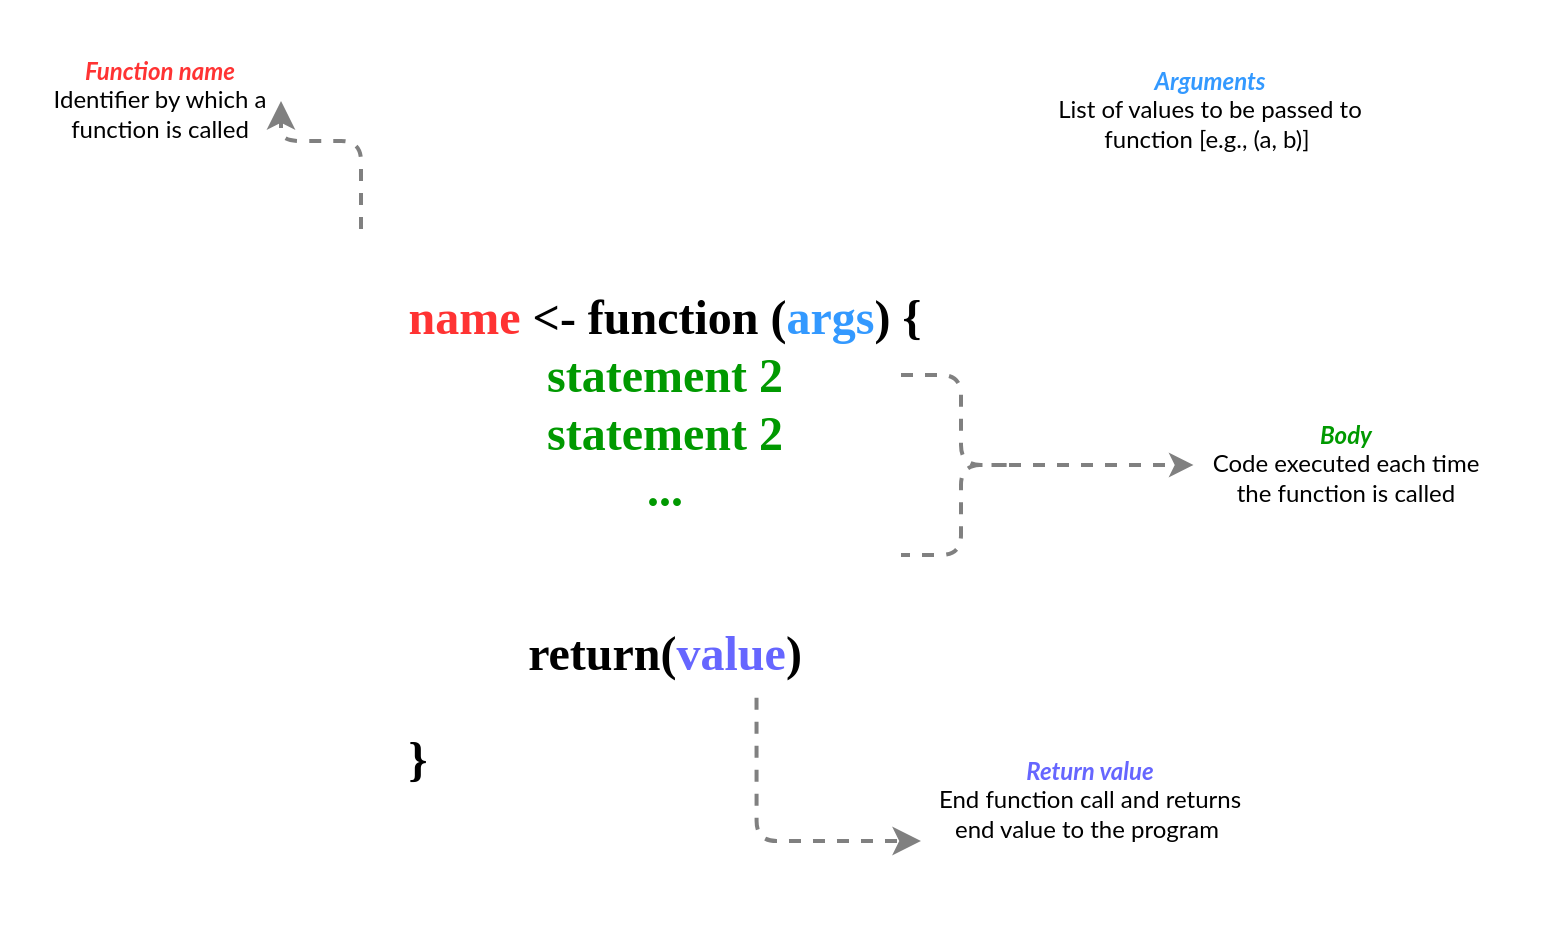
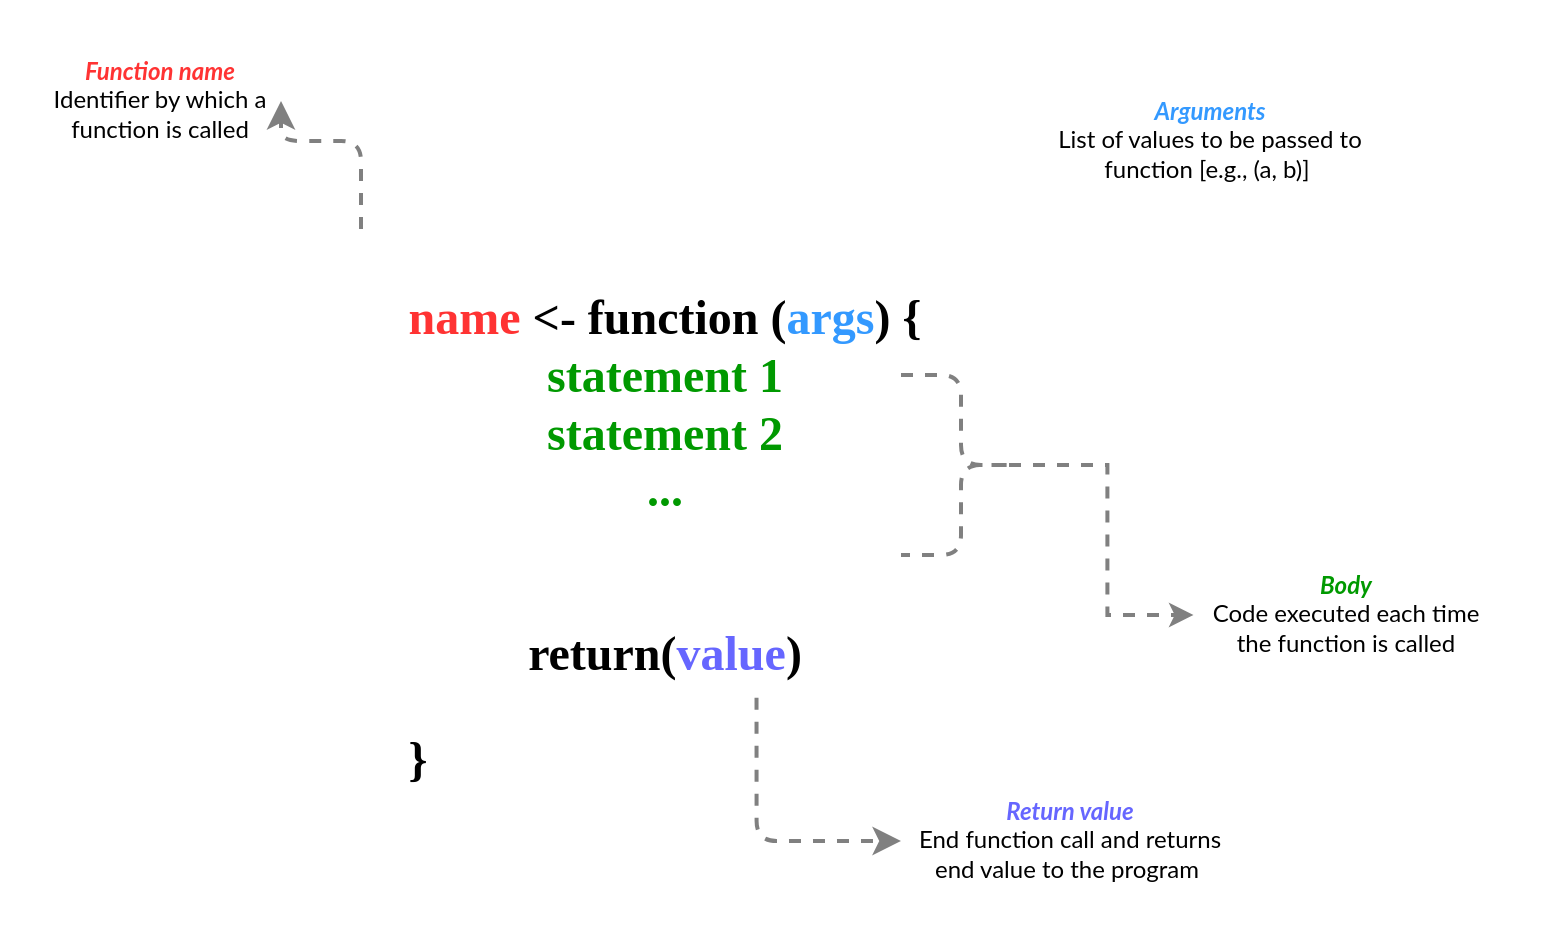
(1211, 111) -> (1211, 141)
(666, 416) -> (666, 416)
(1347, 465) -> (1347, 615)
(1091, 801) -> (1071, 841)
